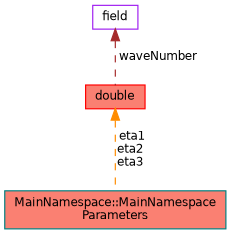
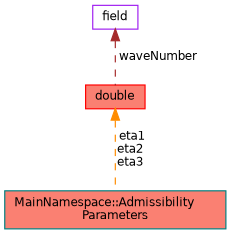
(115, 210) -> (115, 210)
